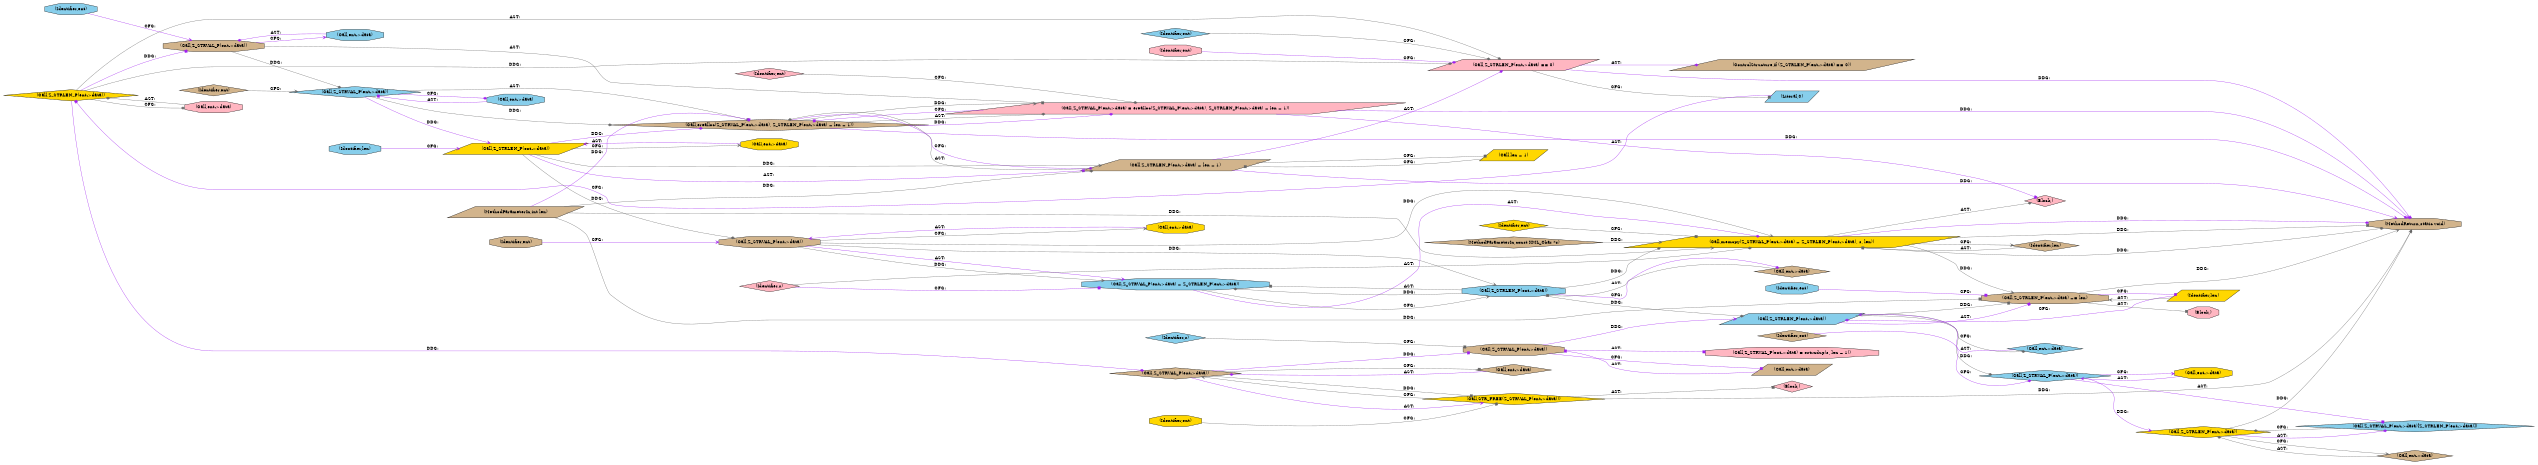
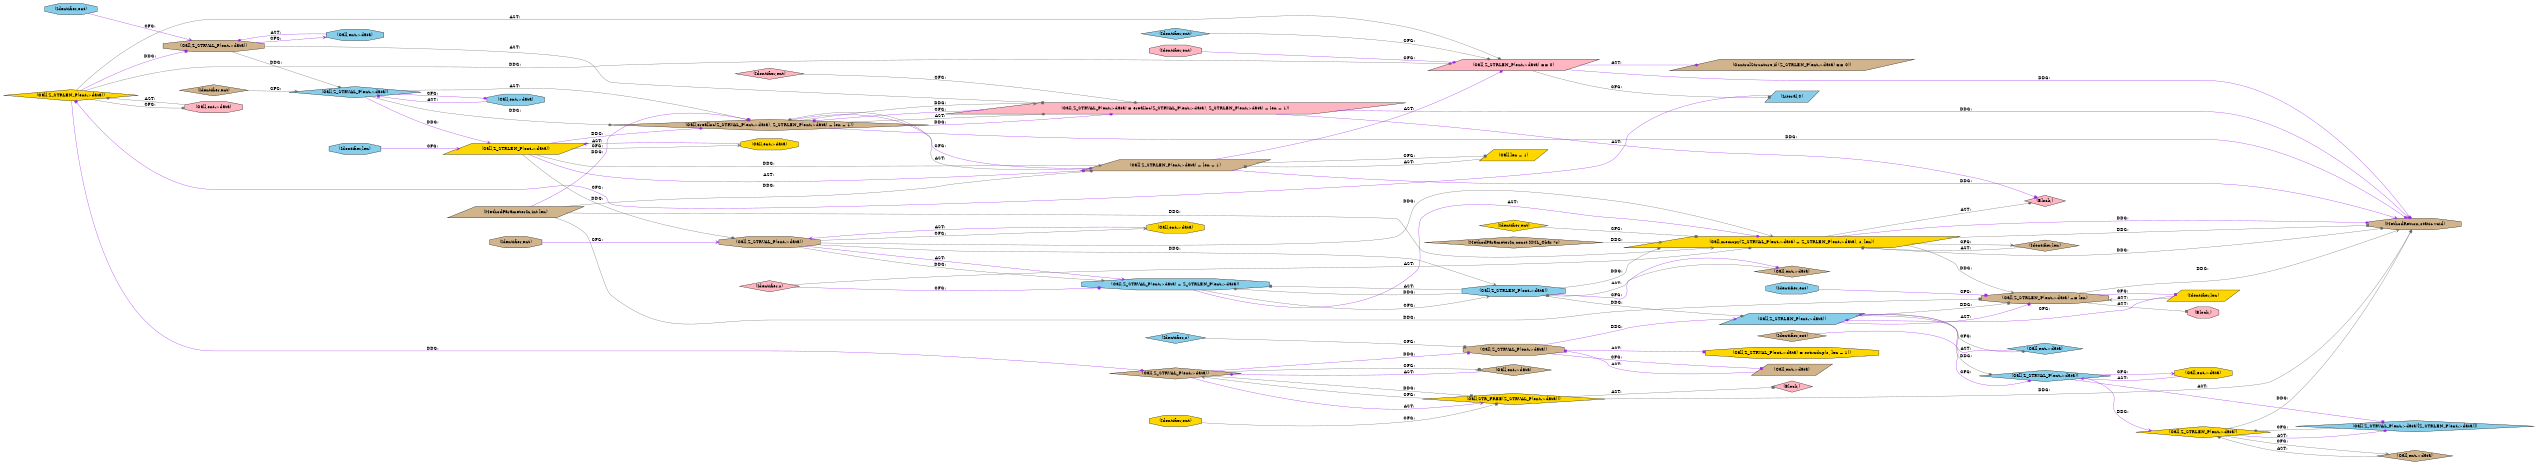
(1410, 162) -> (1410, 162)
(1792, 353) -> (1792, 353)
